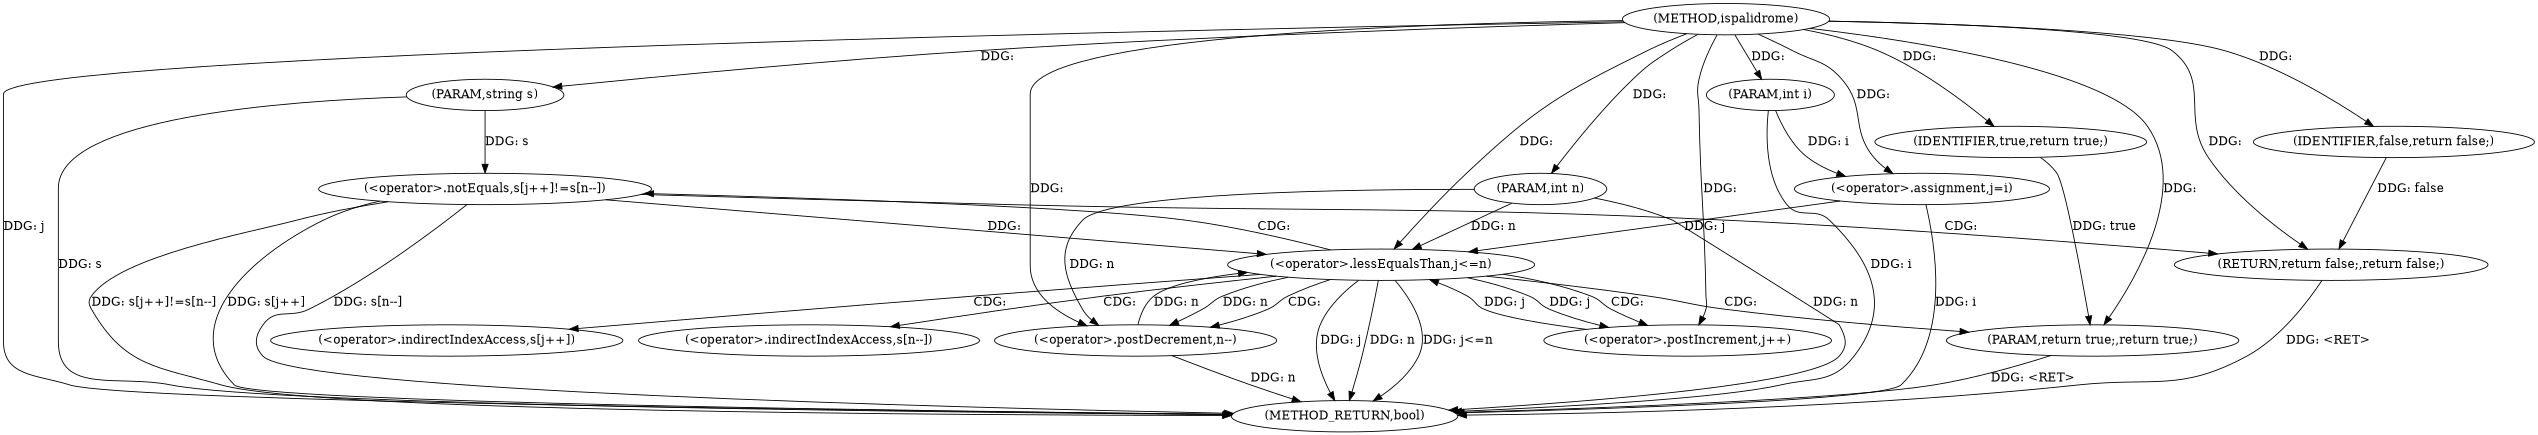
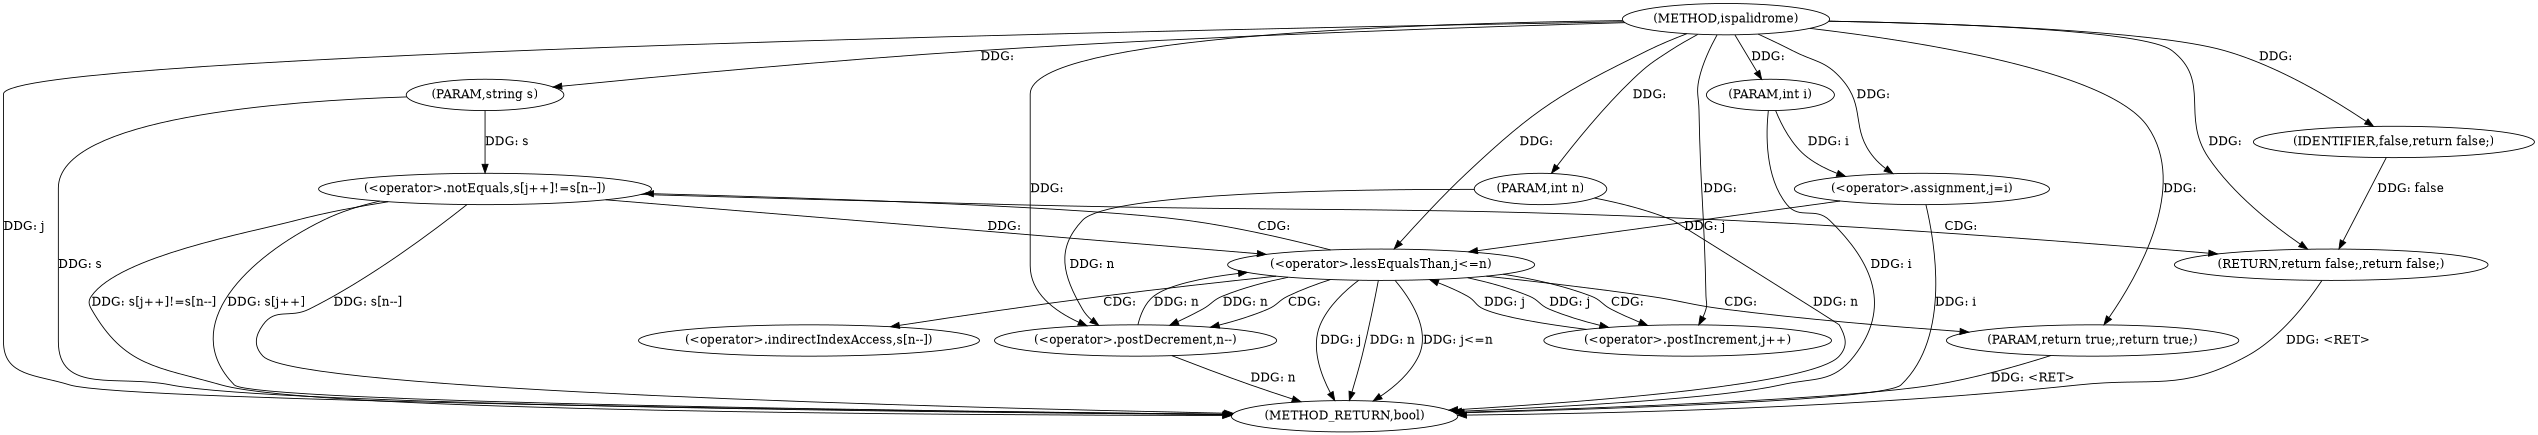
(2011, 142) -> none
(1466, 224) -> none
(447, 340) -> none
